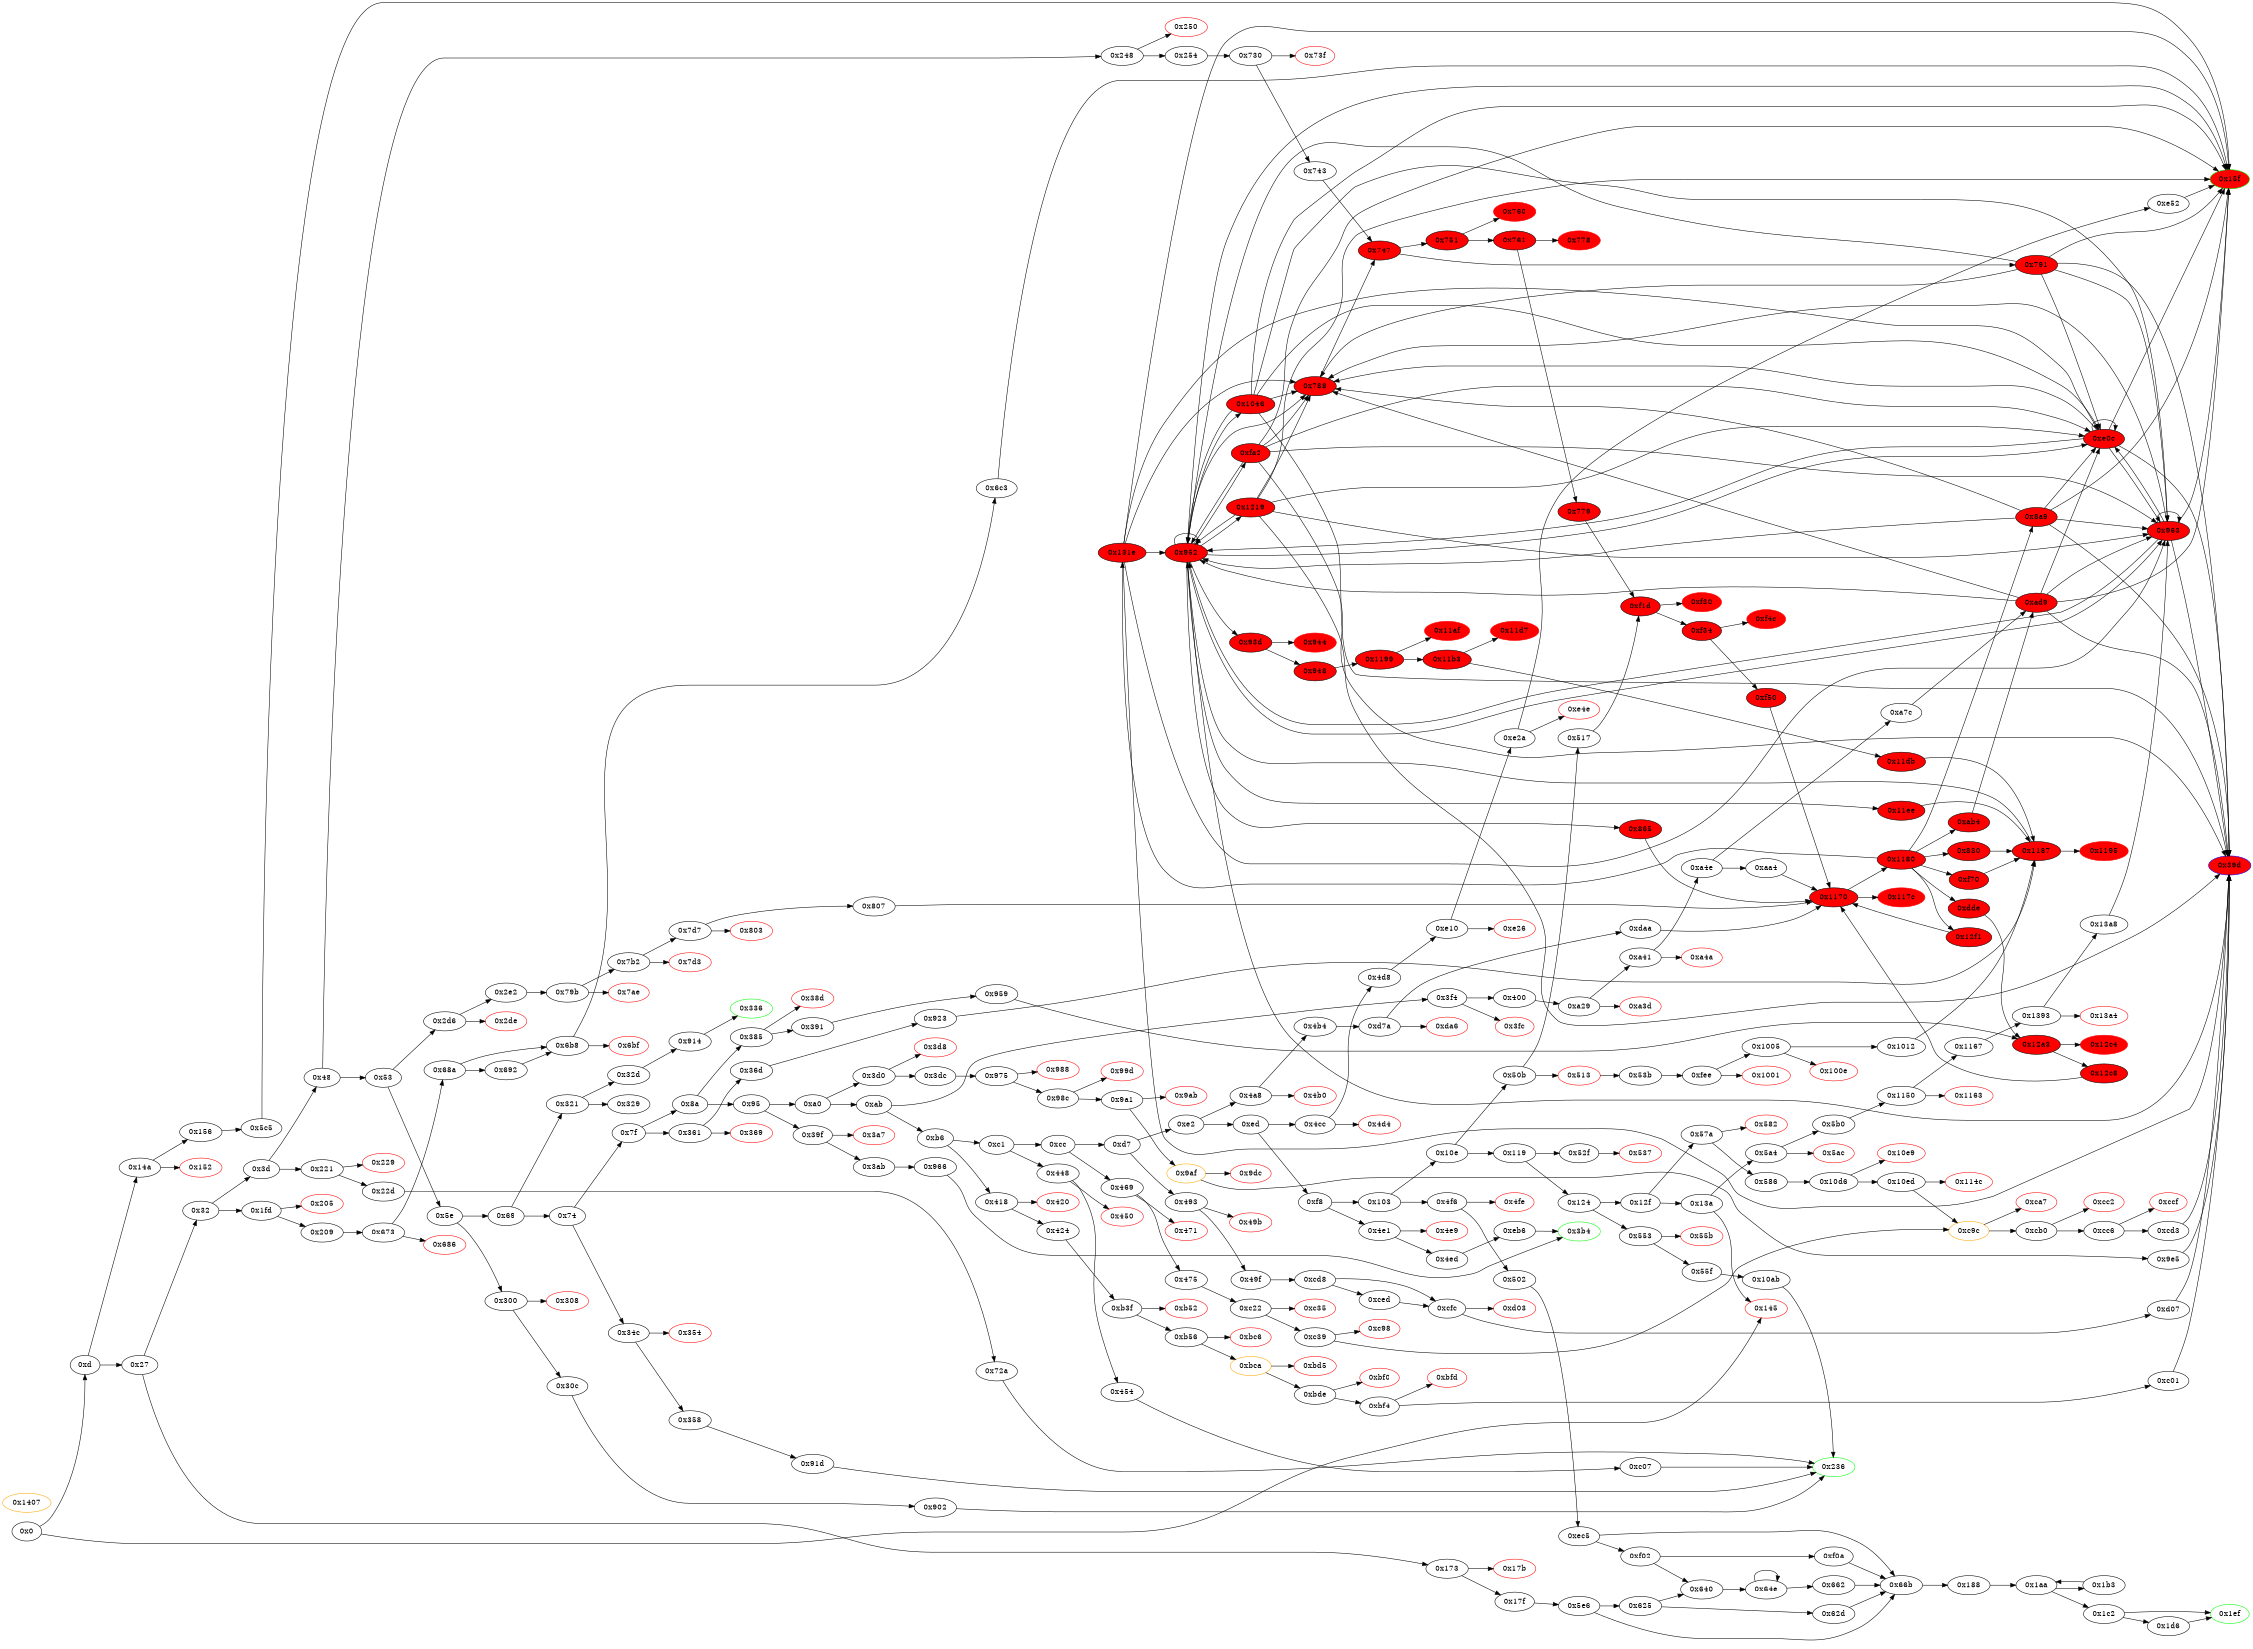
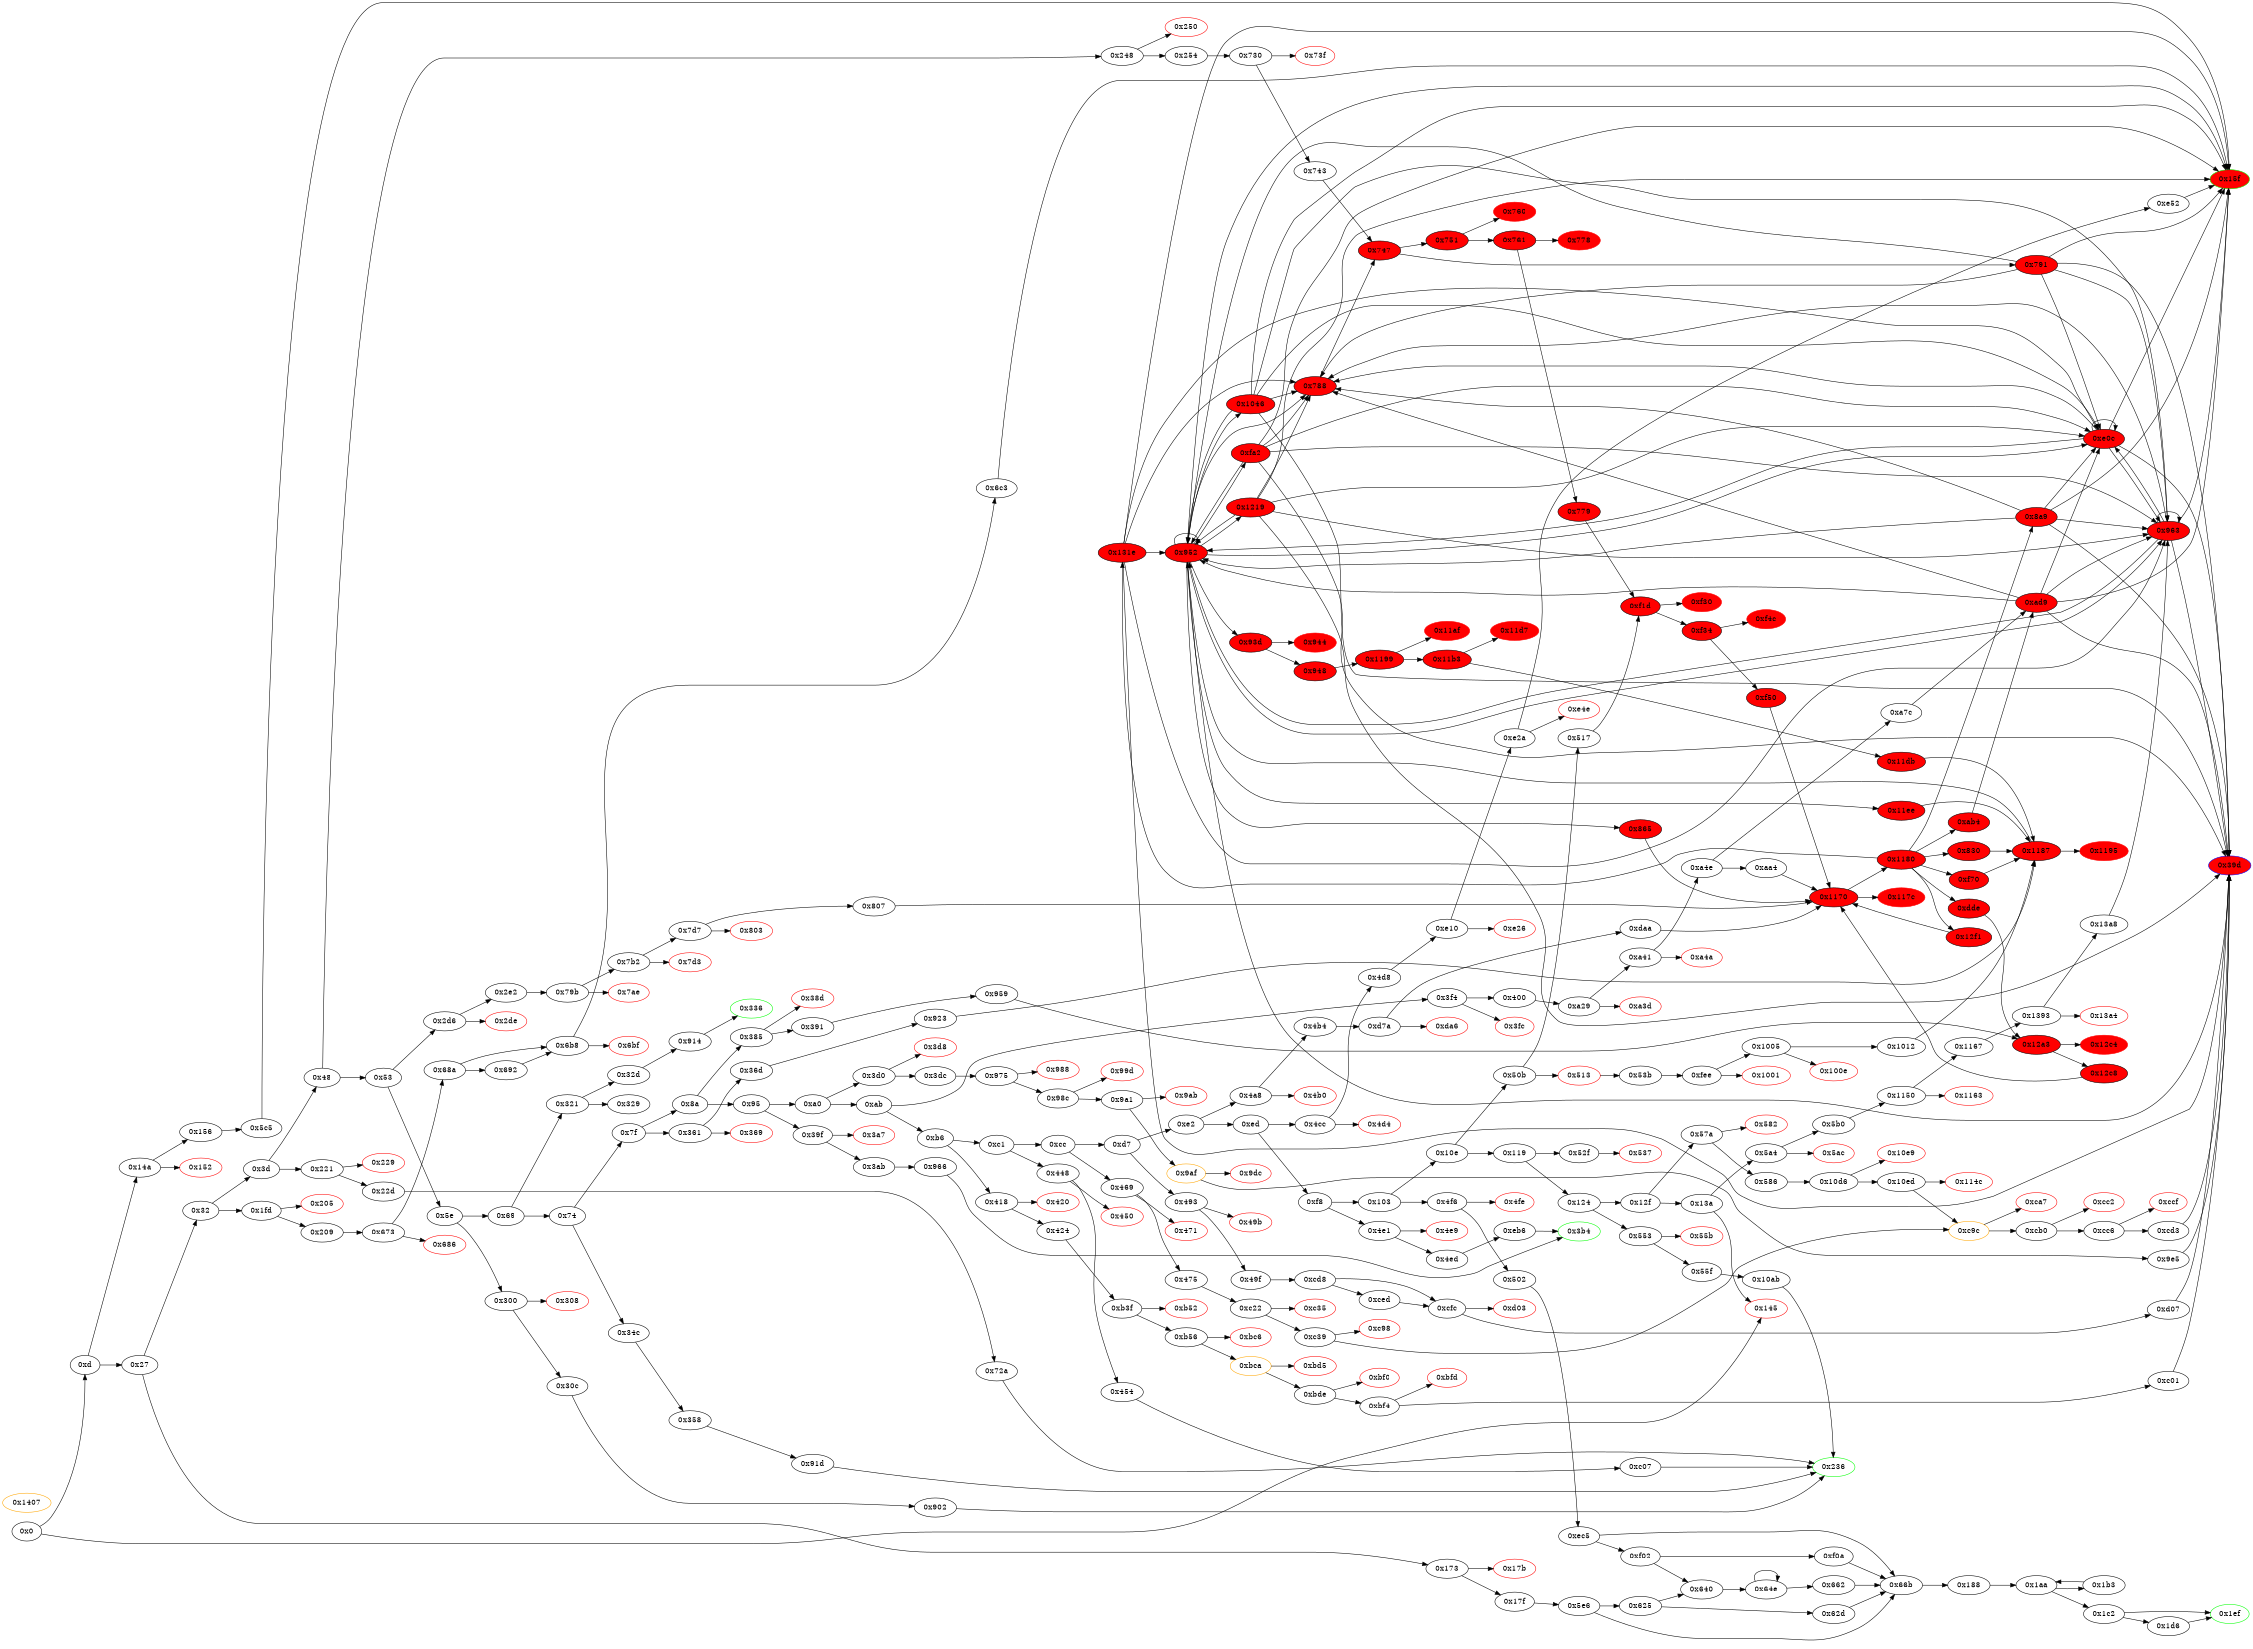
(690, 1333) -> none
